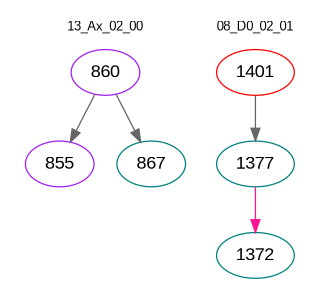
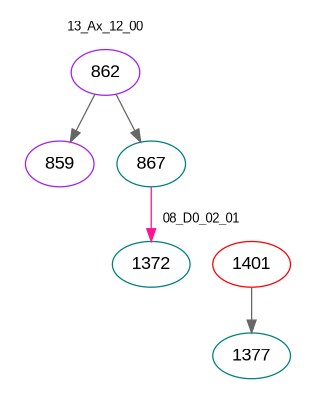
(105, 27) -> (105, 27)
(105, 72) -> (105, 72)
(60, 164) -> (60, 164)
(255, 203) -> (151, 215)
